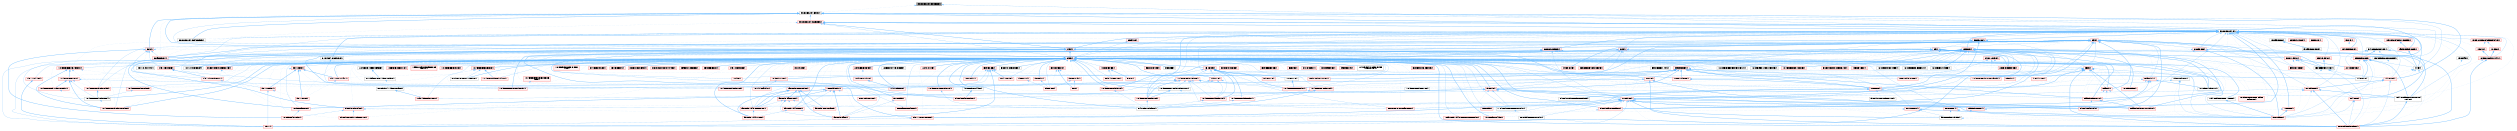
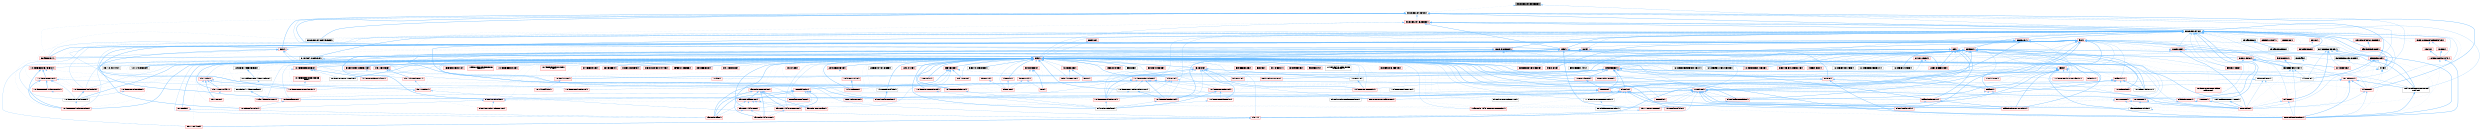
(2349, 84) -> (2359, 85)
(126, 122) -> (726, 122)
